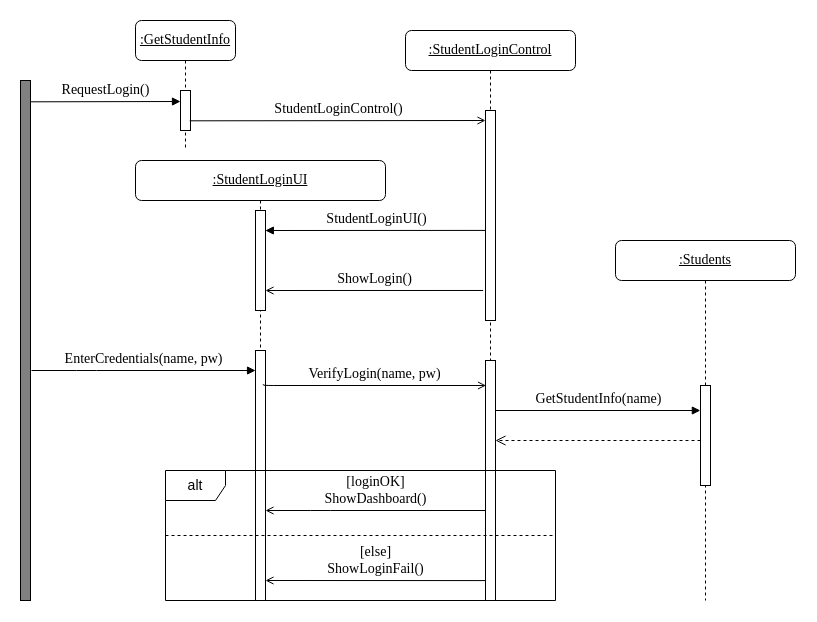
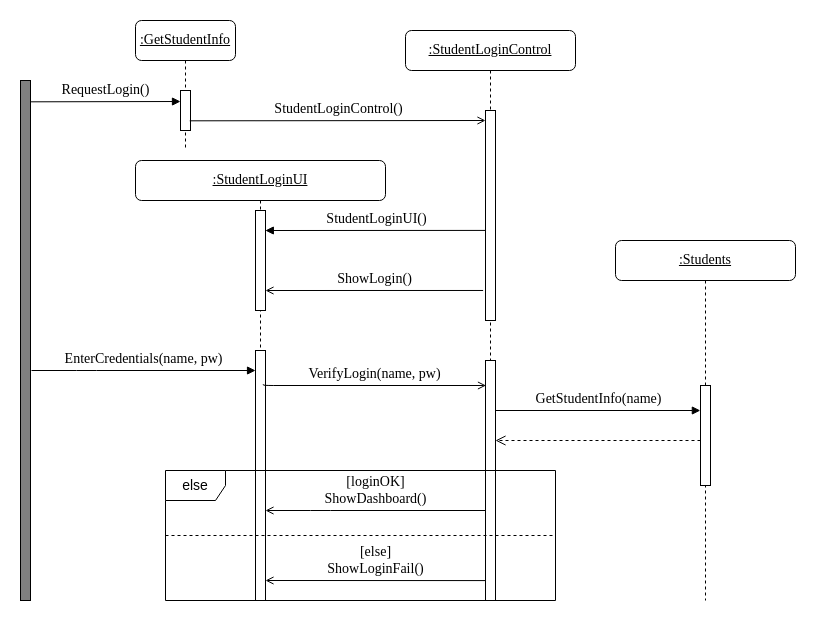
(196, 486) -> (196, 486)
